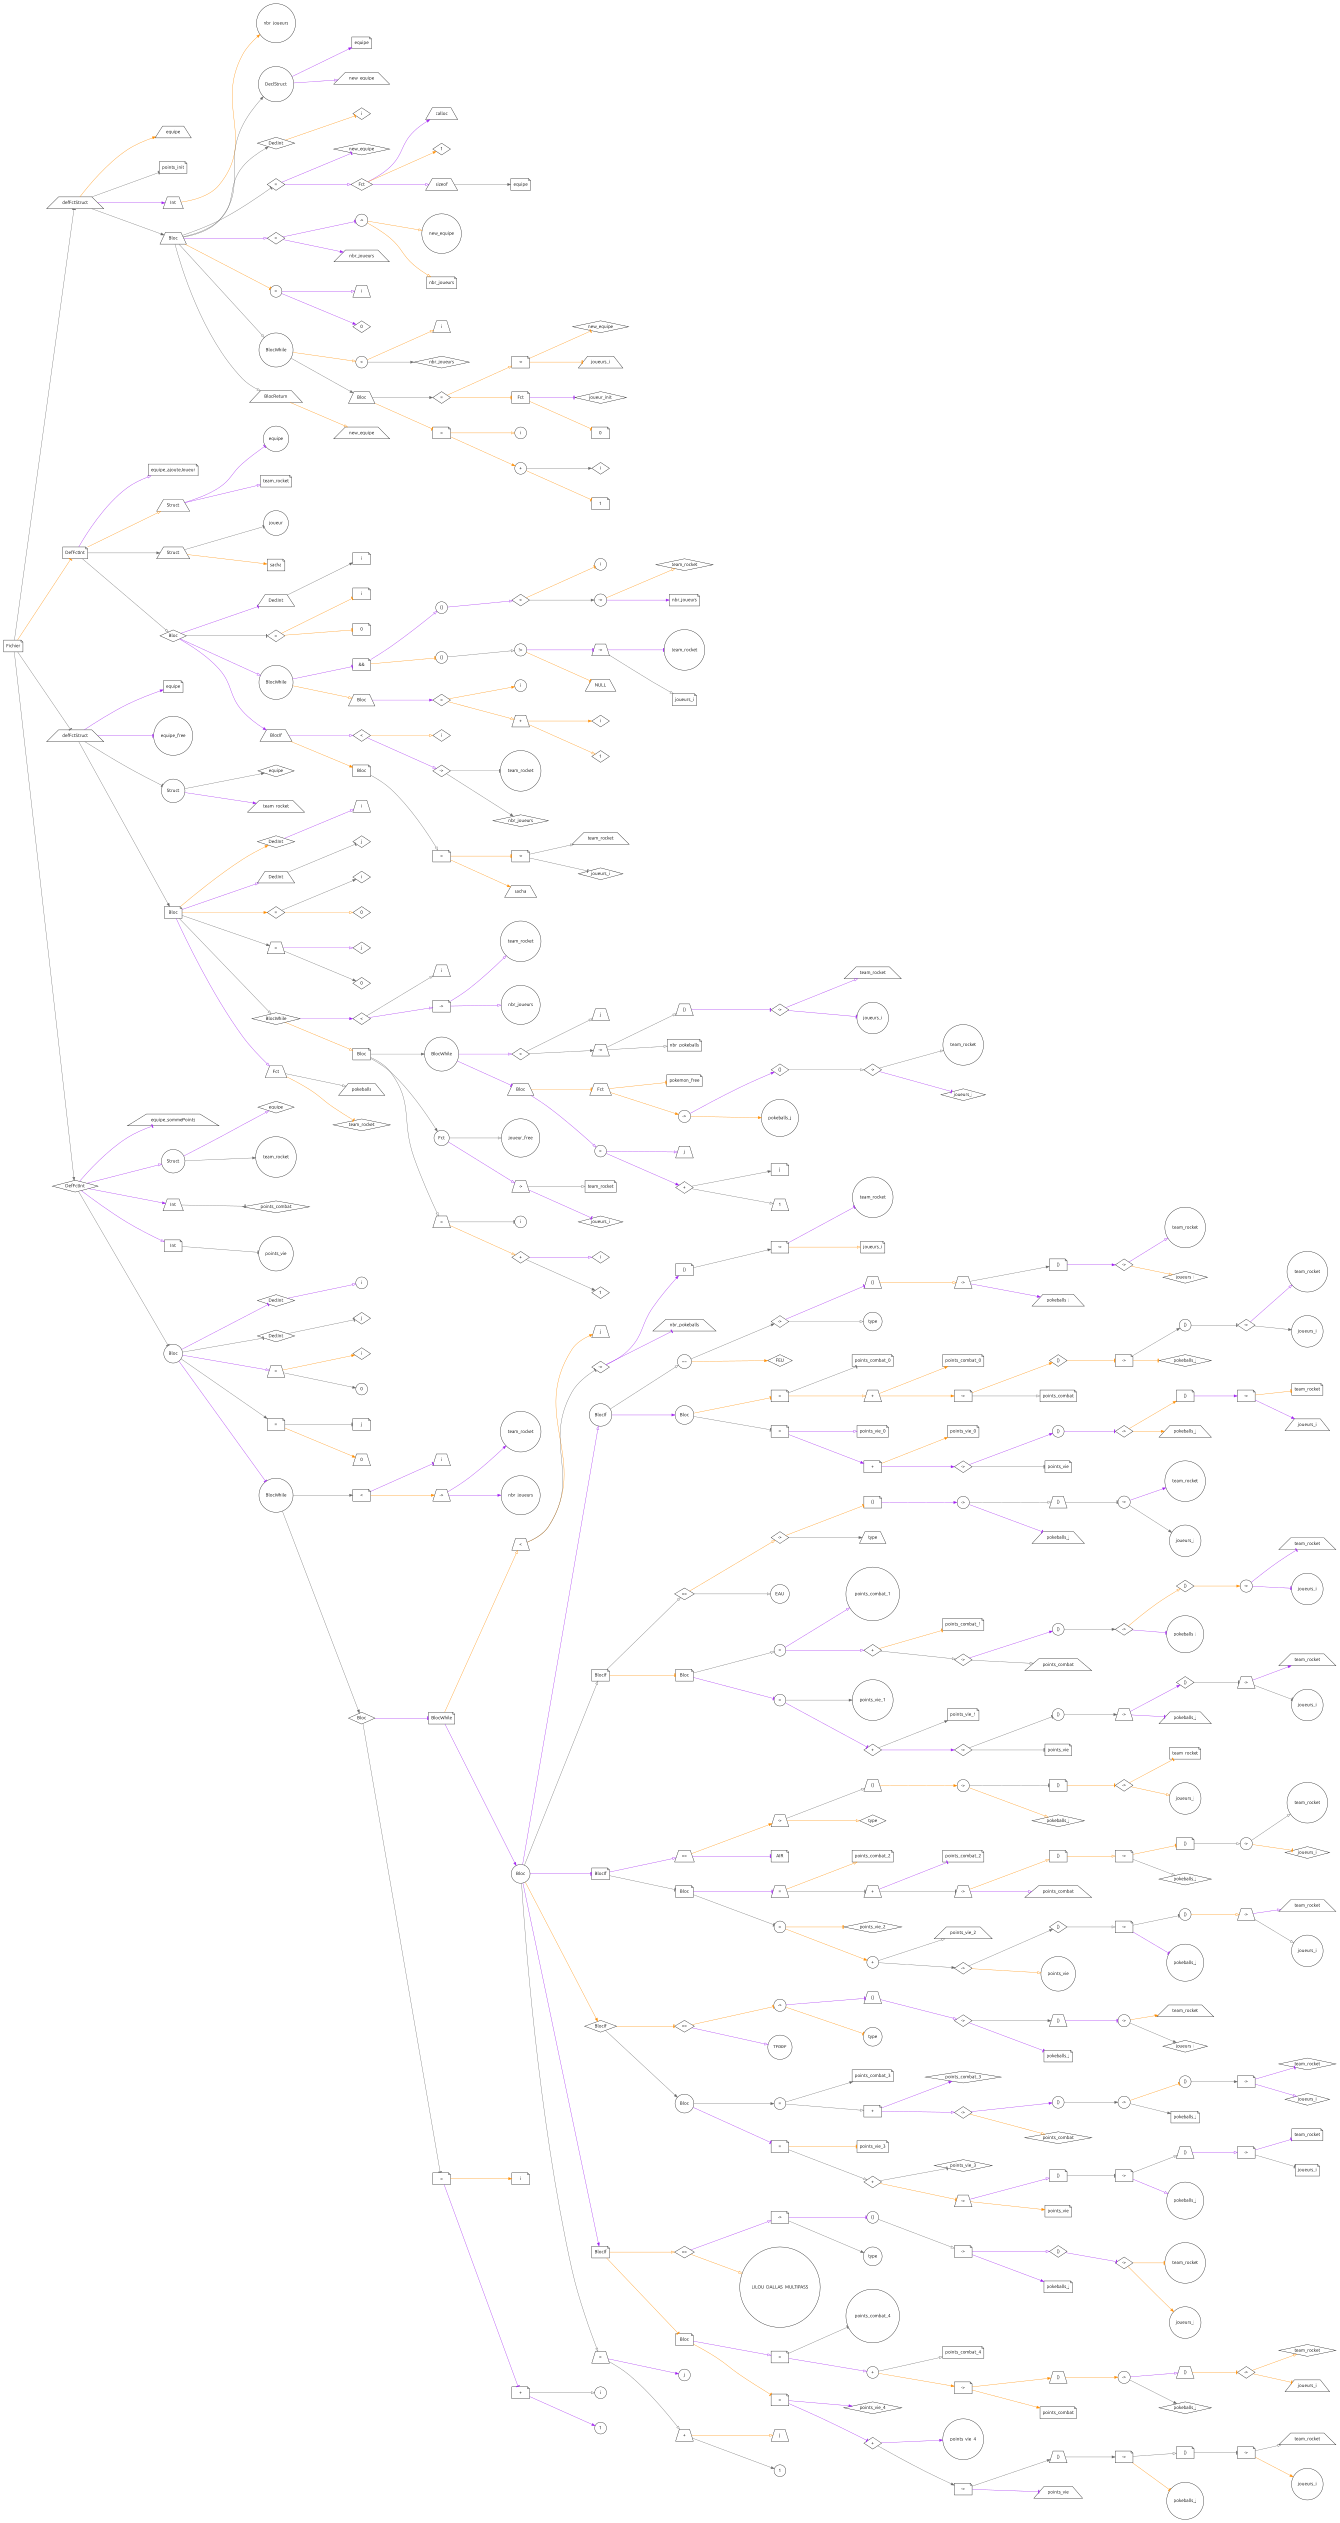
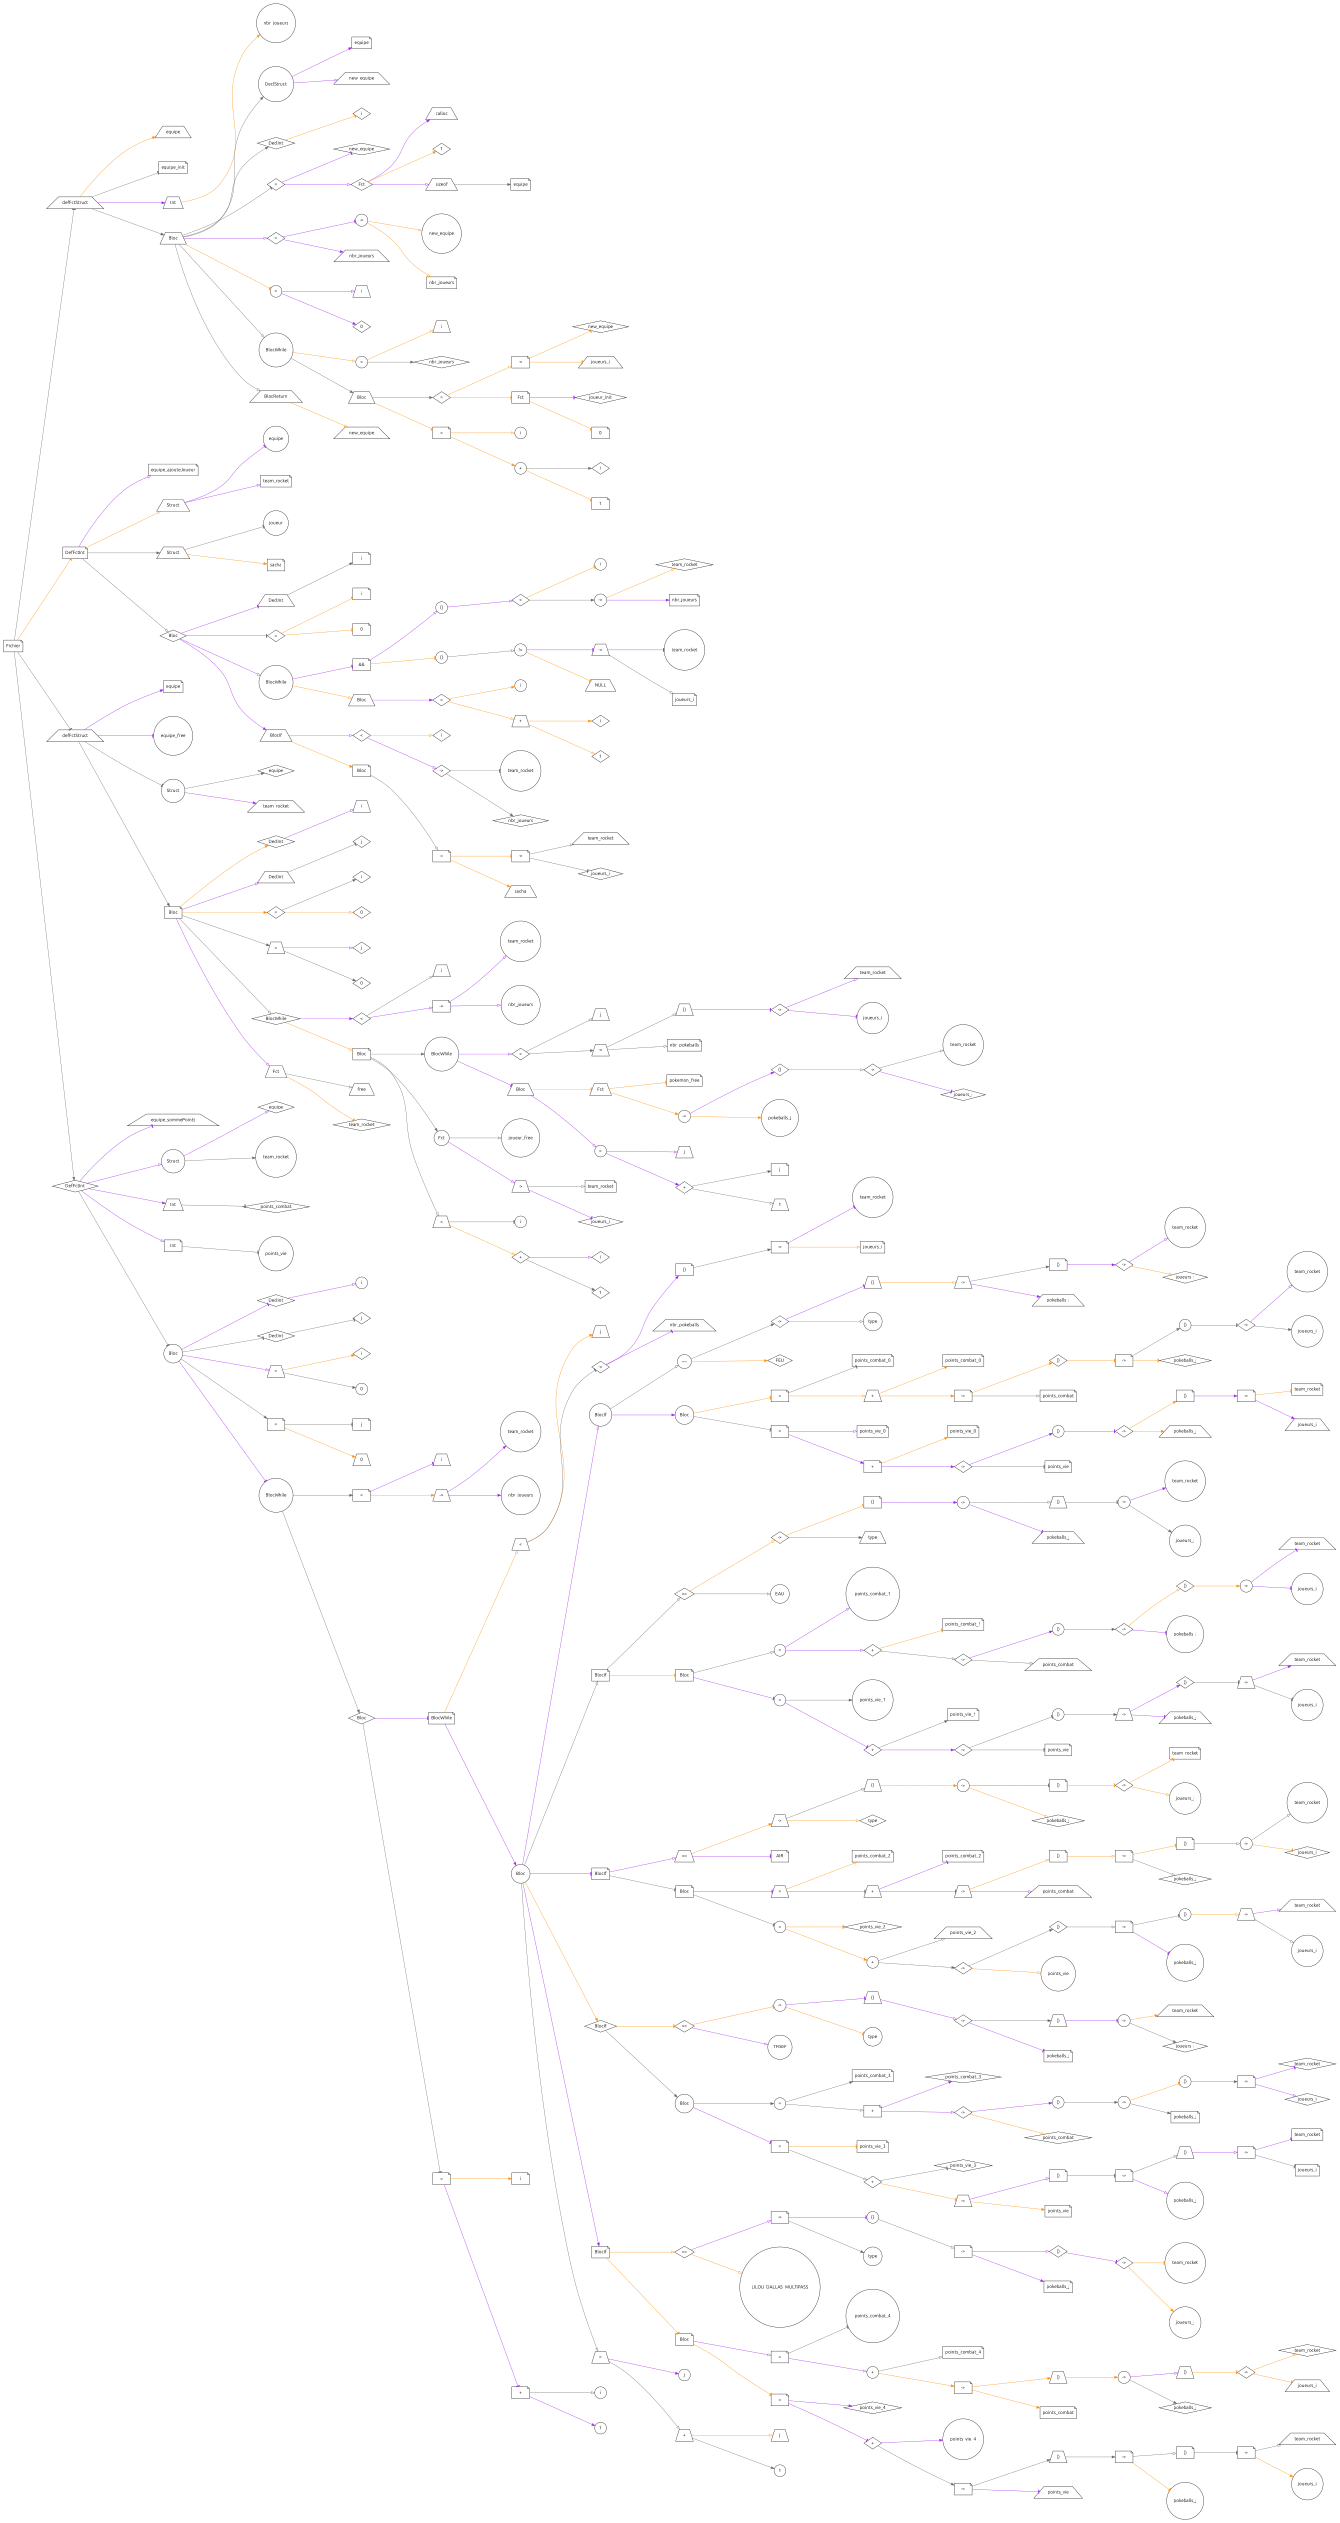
(173, 167) -> (173, 167)
(362, 1089) -> (362, 1089)
